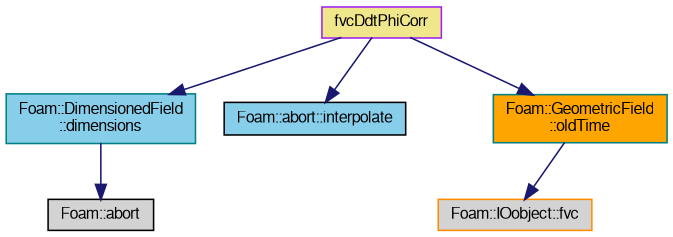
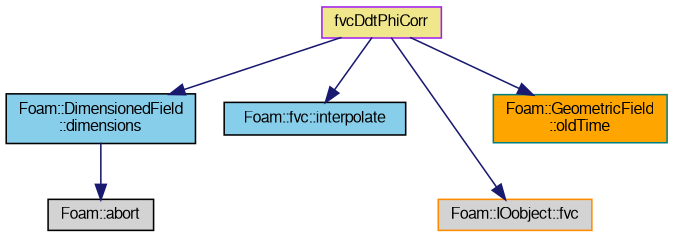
(101, 119) -> (101, 119)
(315, 119) -> (315, 119)
(549, 165) -> (444, 112)
